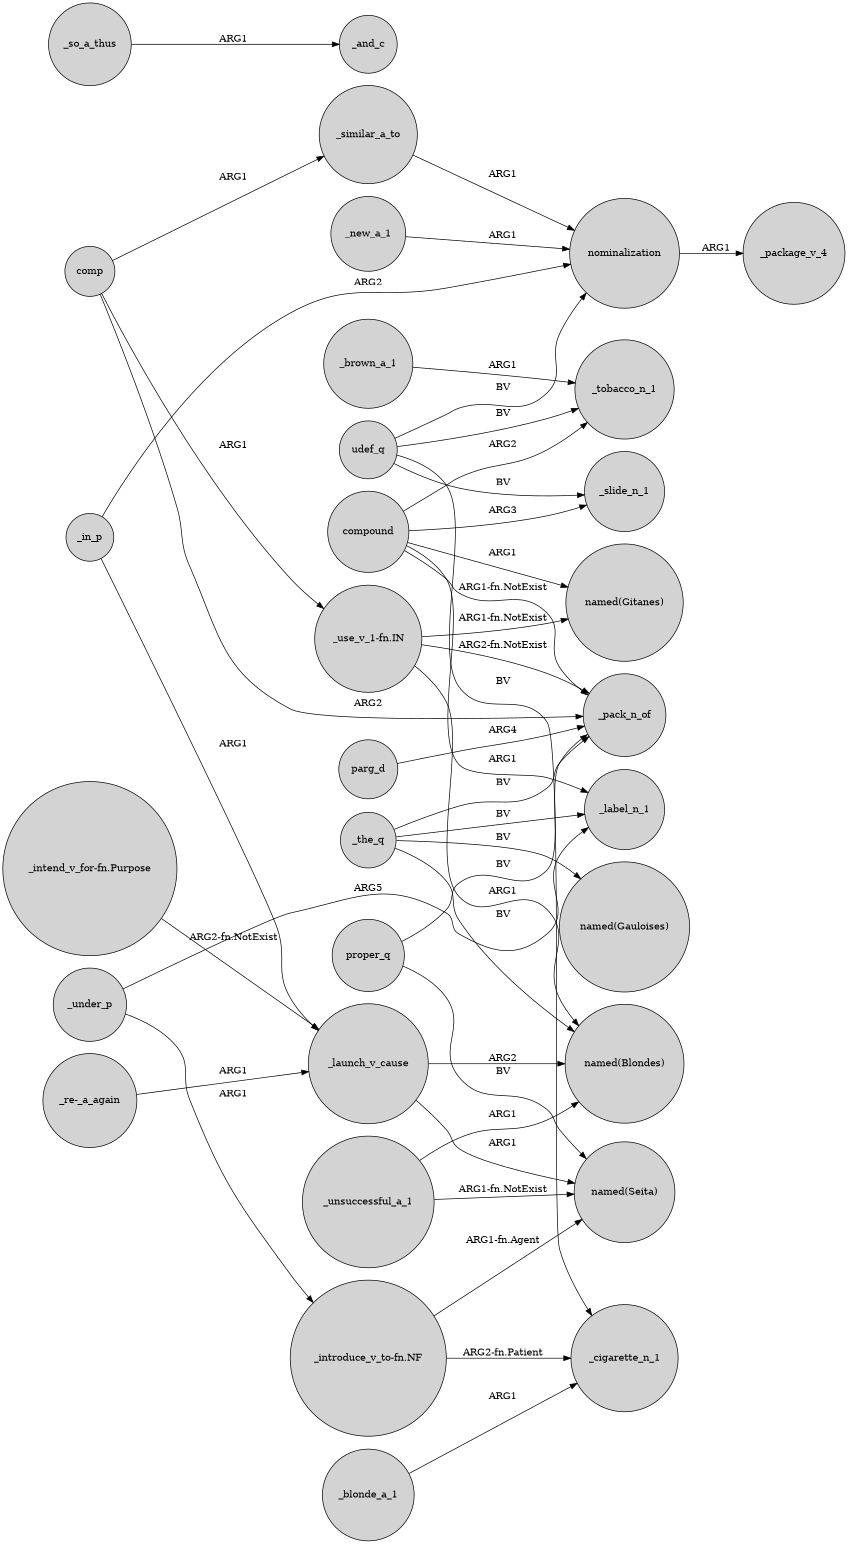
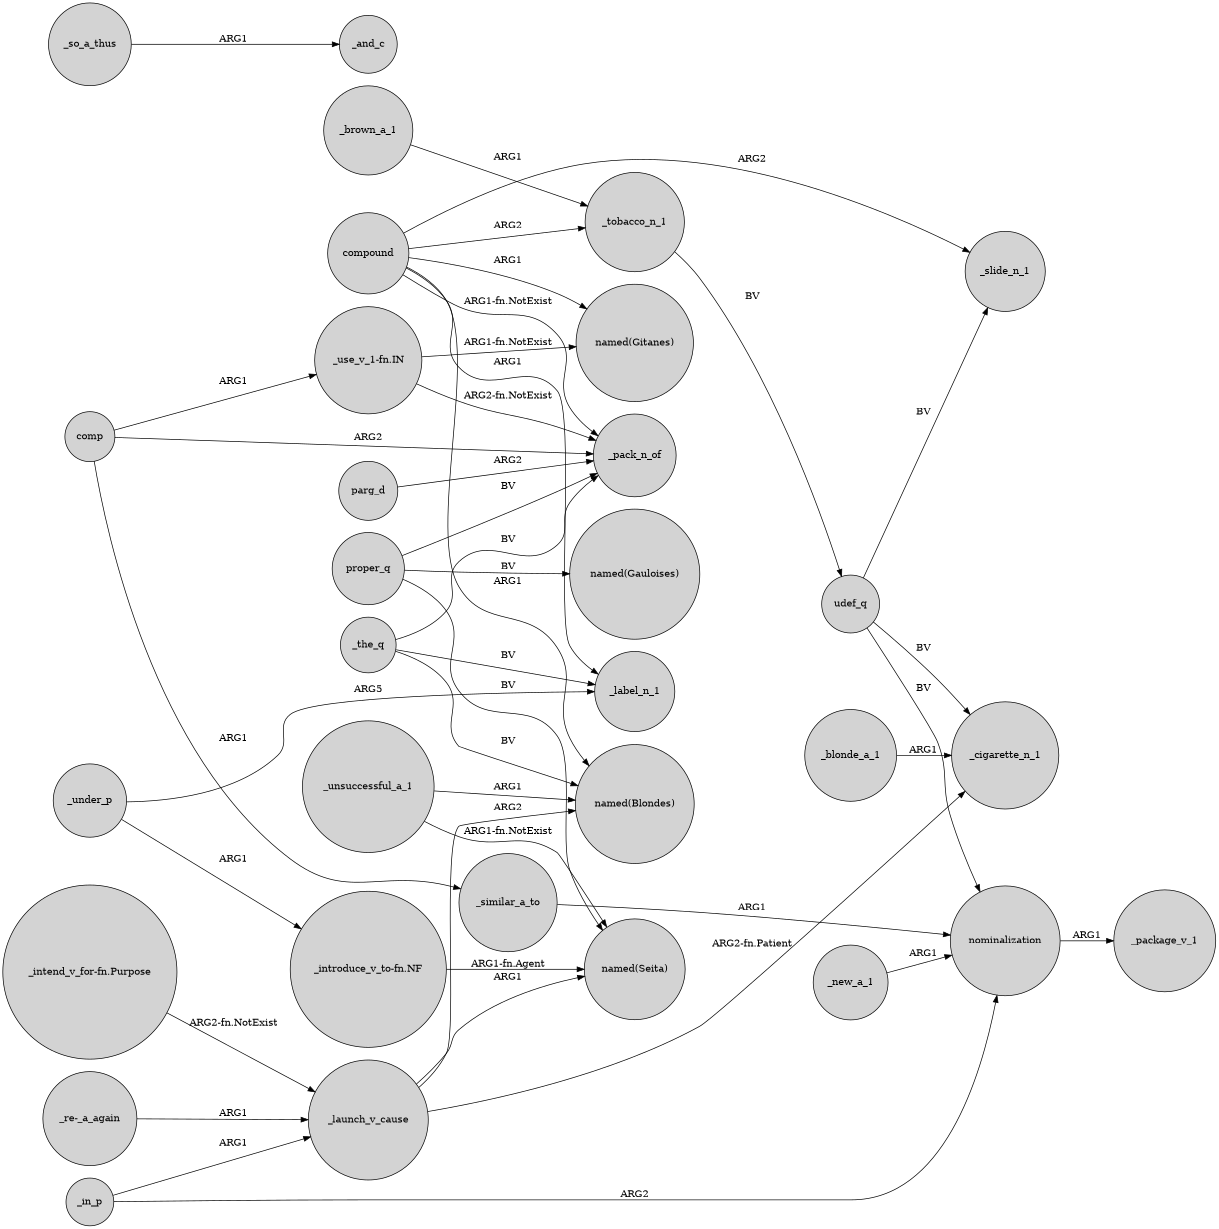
(794, 253) -> (1165, 941)
(485, 433) -> (773, 402)
(503, 511) -> (752, 159)
(503, 730) -> (508, 461)
(489, 846) -> (483, 573)
(449, 871) -> (448, 522)
(505, 1358) -> (724, 1007)
